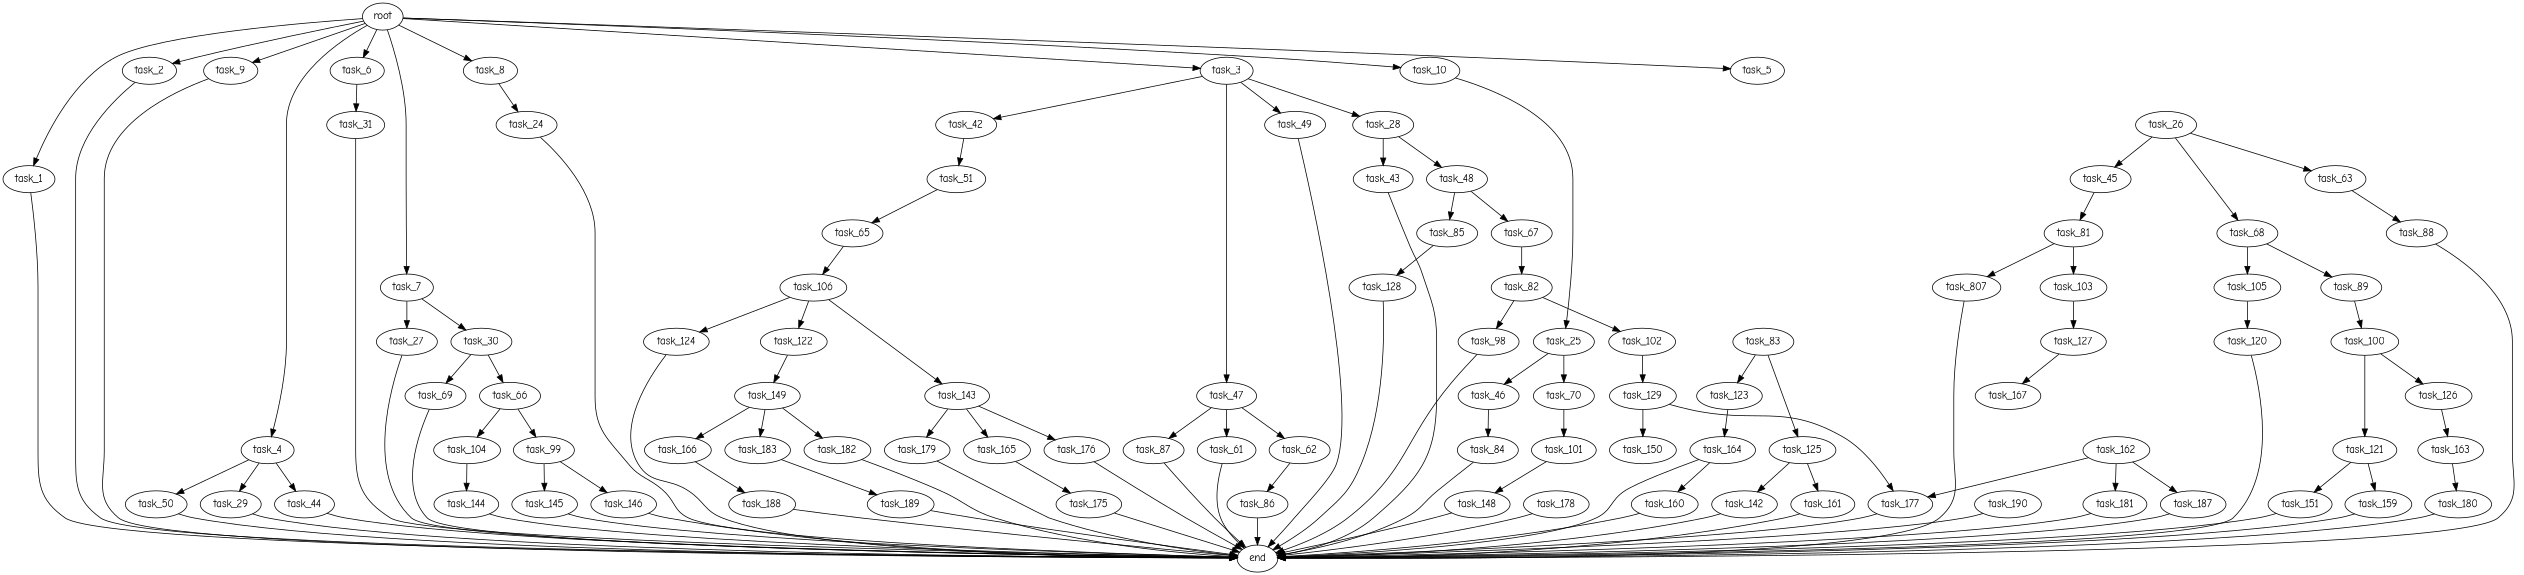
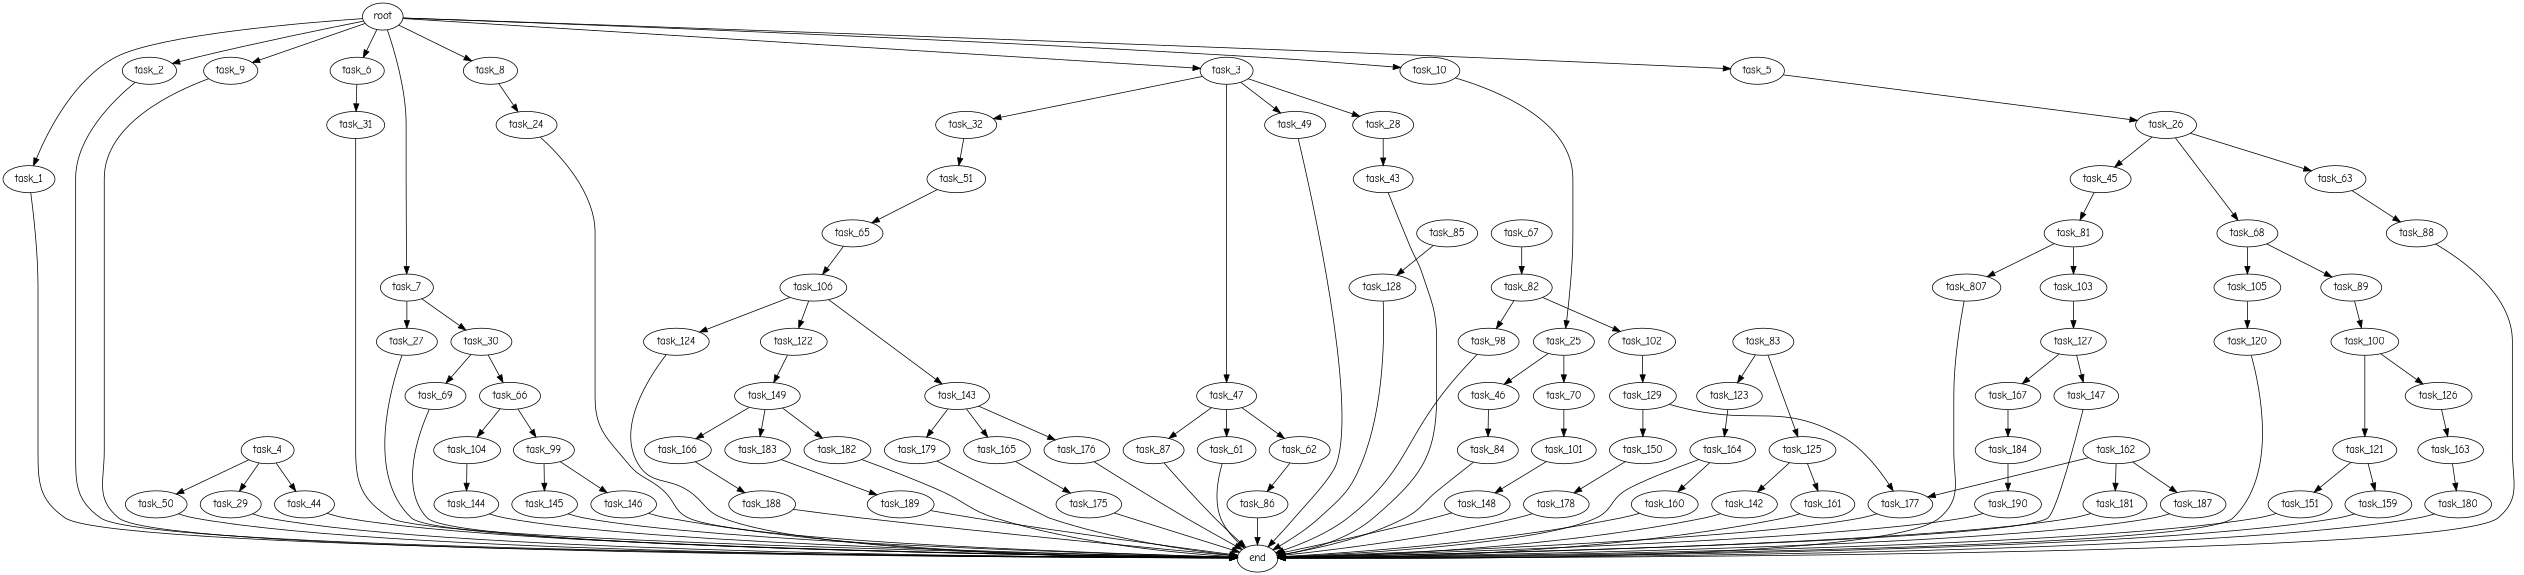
none -> (1957, 97)
(966, 125) -> (966, 125)
(1457, 179) -> none
(286, 211) -> none
none -> (2086, 396)
none -> (2008, 450)
none -> (1603, 475)
